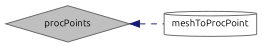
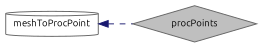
(152, 24) -> (120, 24)
